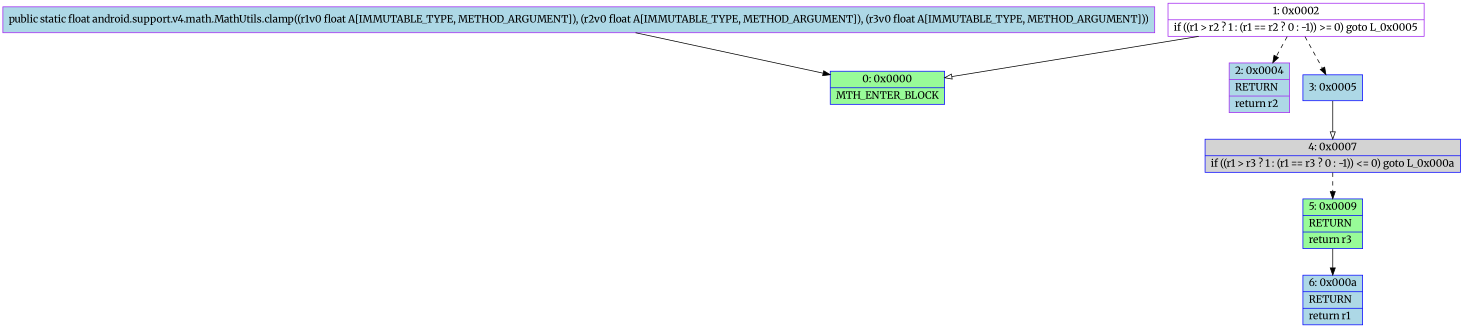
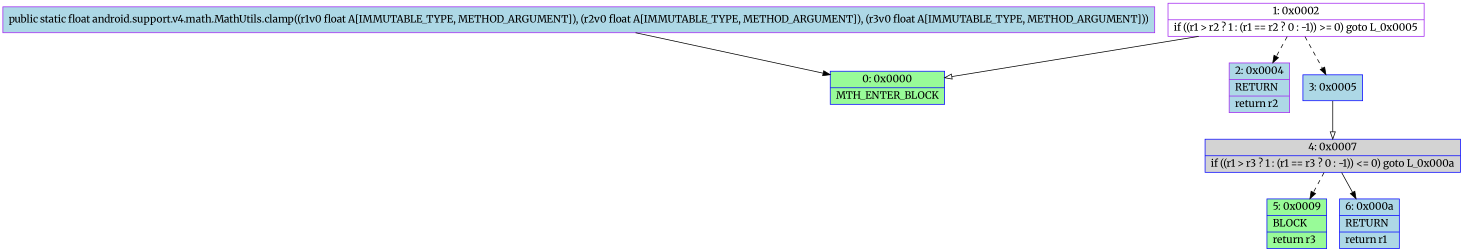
(1330, 223) -> (1290, 223)
(1333, 258) -> (1347, 182)
